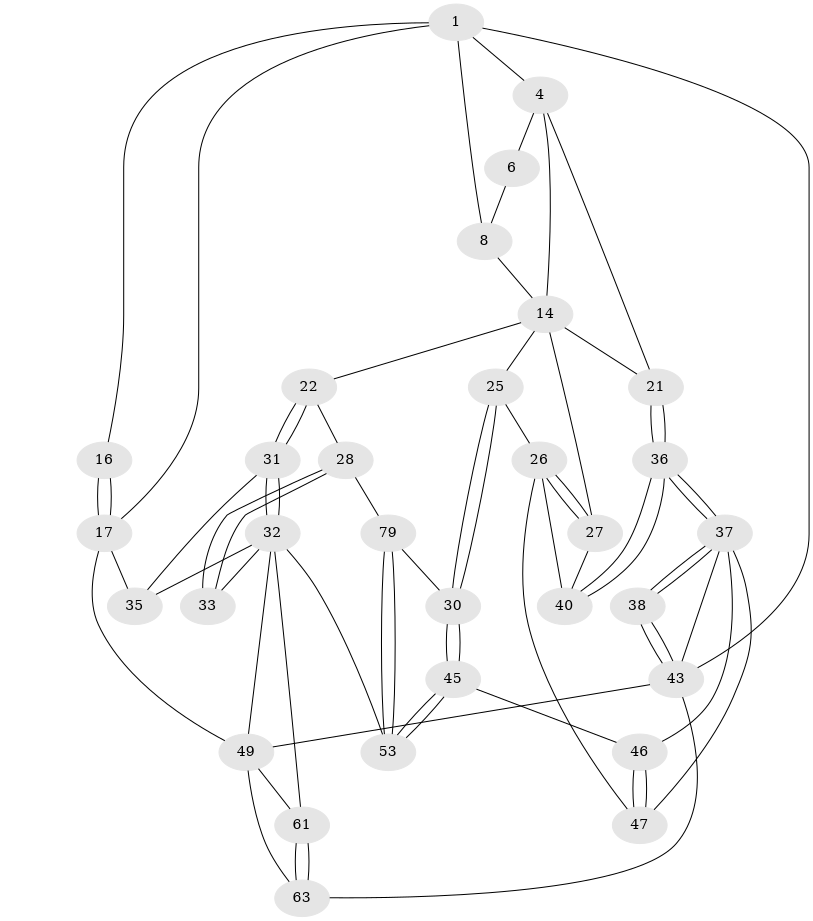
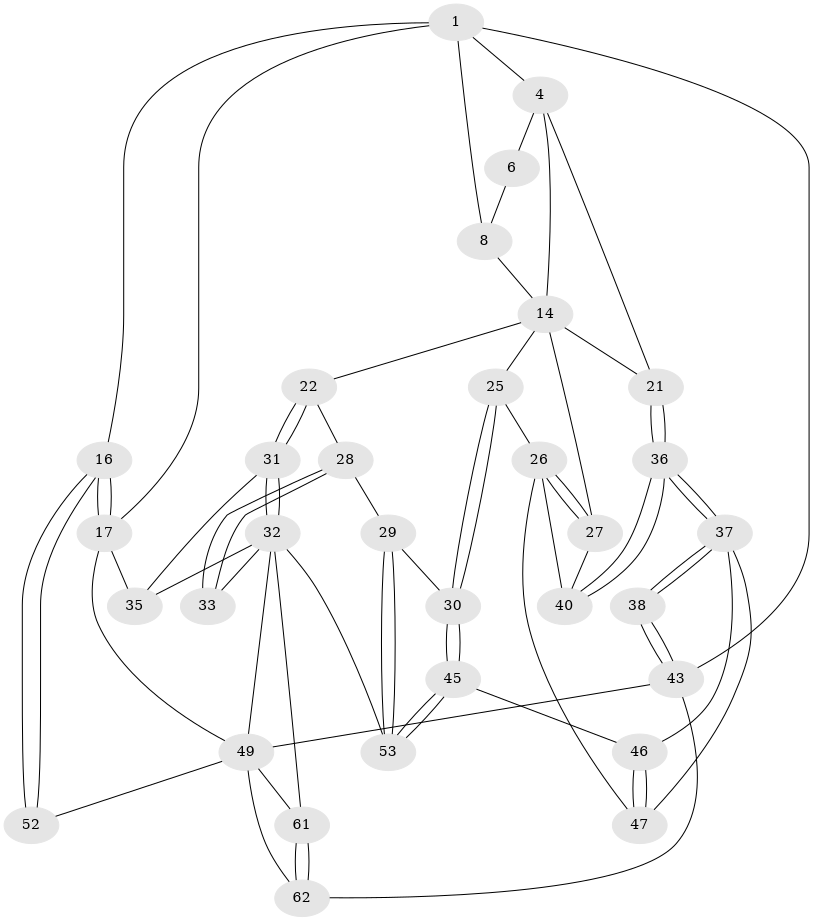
(388, 533) -> (388, 533)
(701, 606) -> none
none -> (31, 825)
(302, 898) -> (302, 898)
